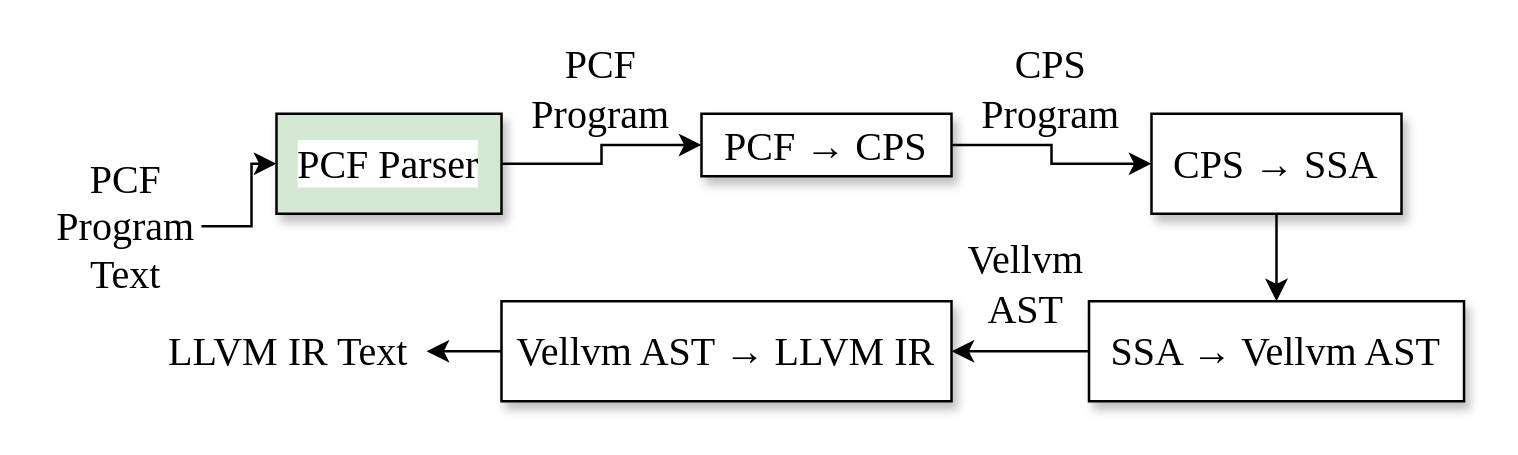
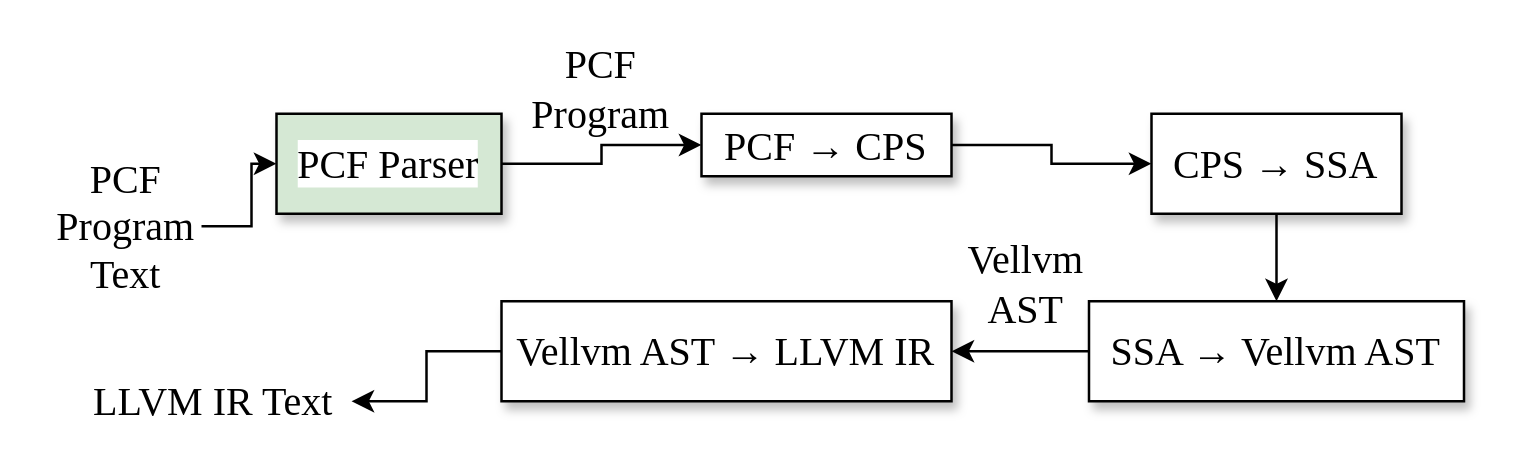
(1051, 89) -> none
(289, 351) -> (214, 401)
